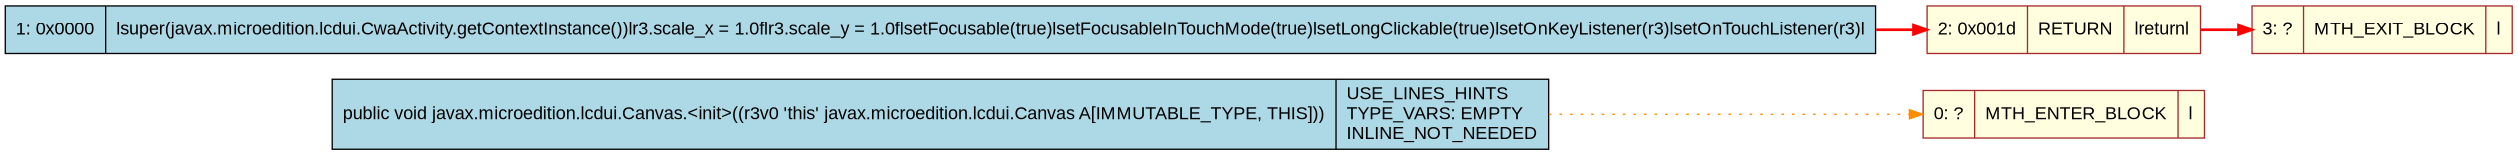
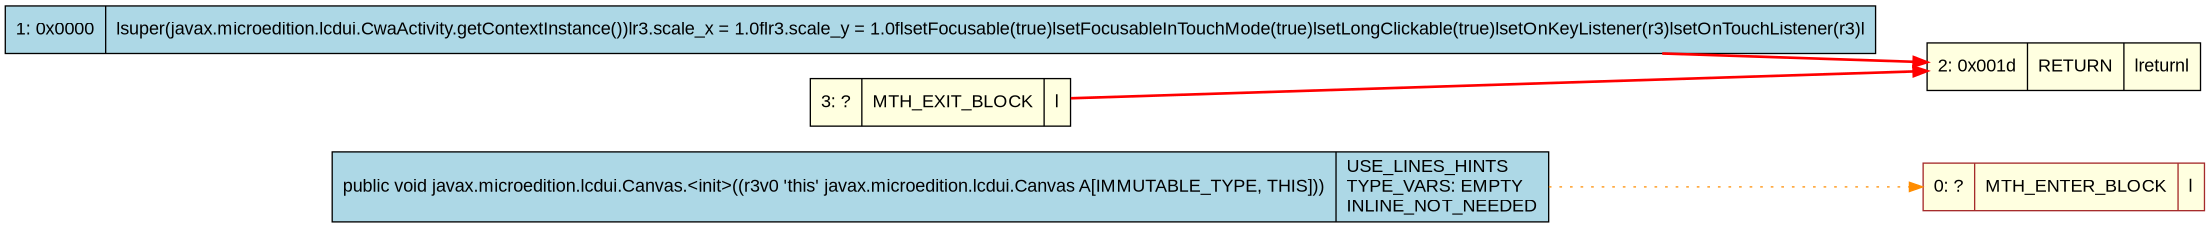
(2064, 30) -> (2064, 67)
(2220, 30) -> (1492, 85)
(2382, 30) -> (940, 102)
